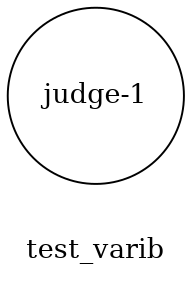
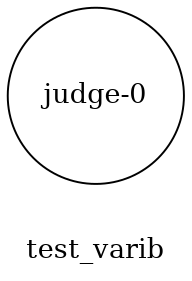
(96, 96) -> (96, 96)
